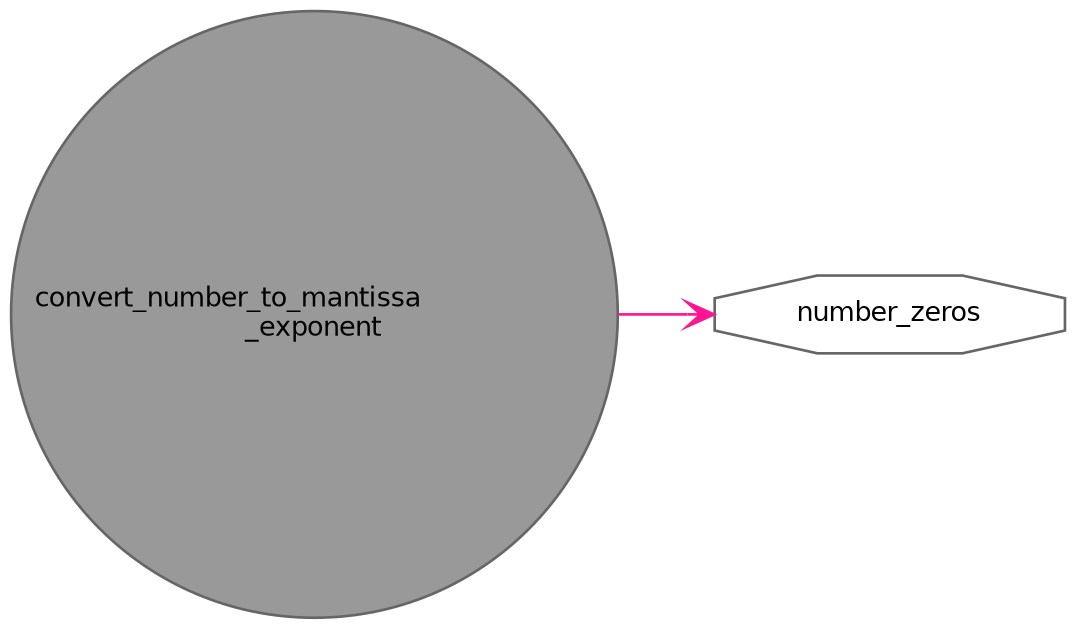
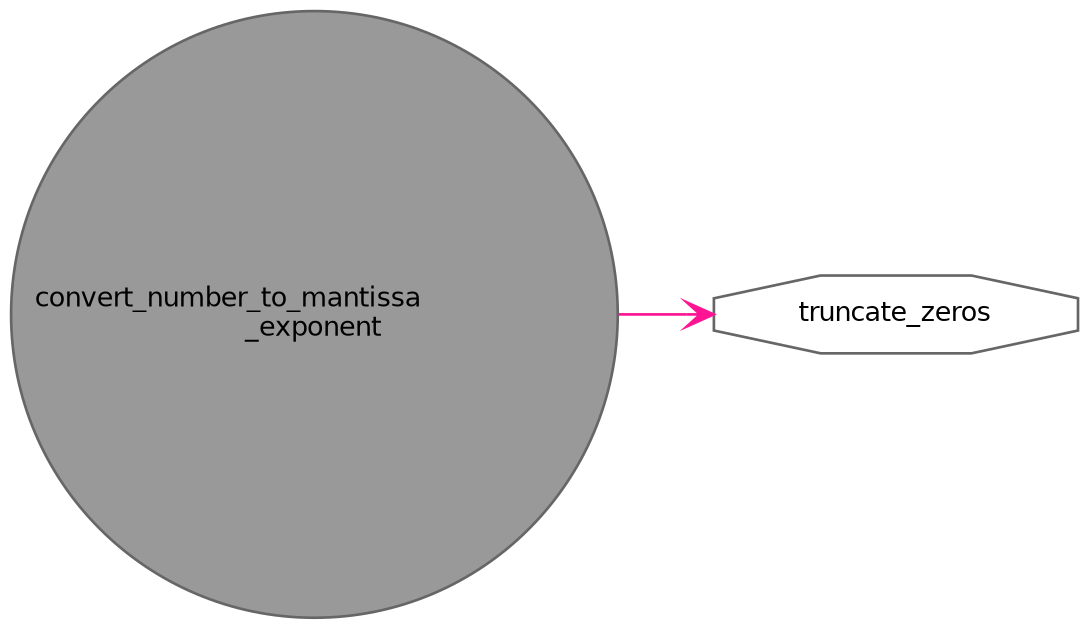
(890, 314) -> (896, 314)
